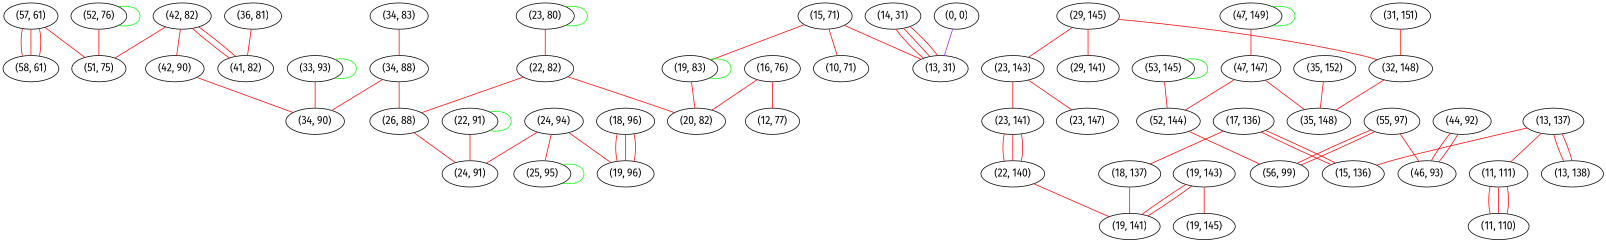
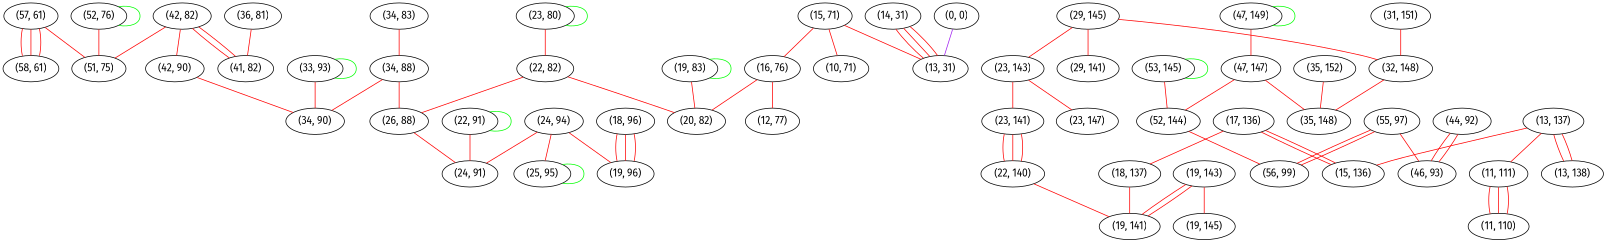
(758, 42) -> (799, 42)
